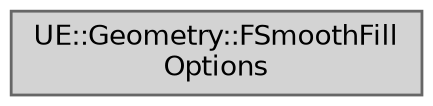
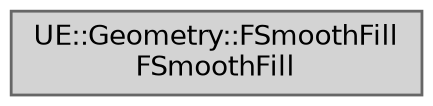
(217, 53) -> (217, 53)
